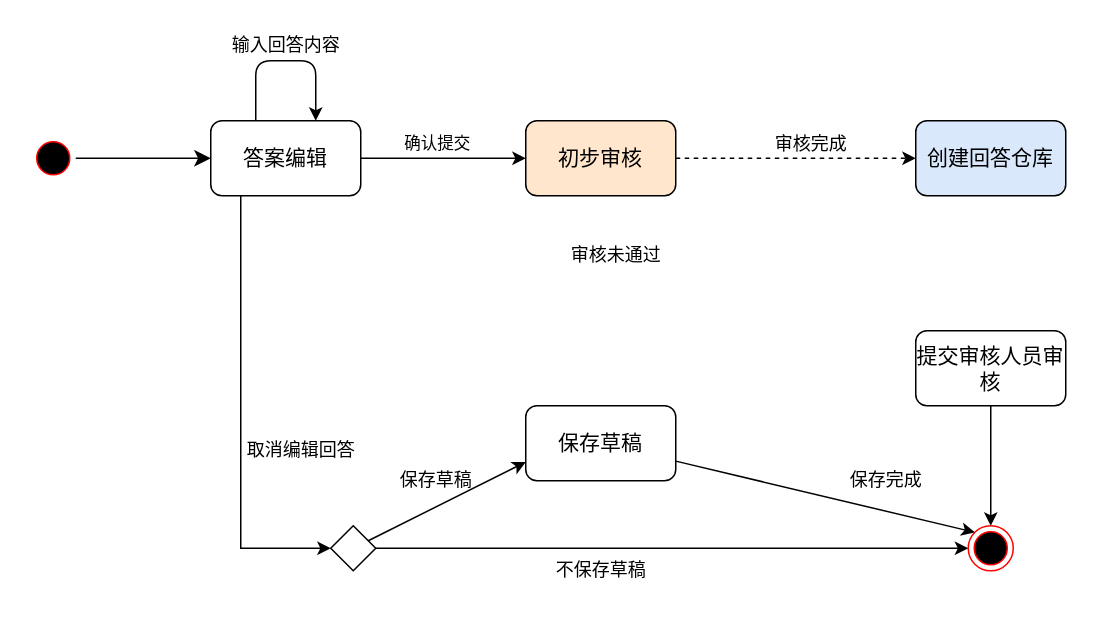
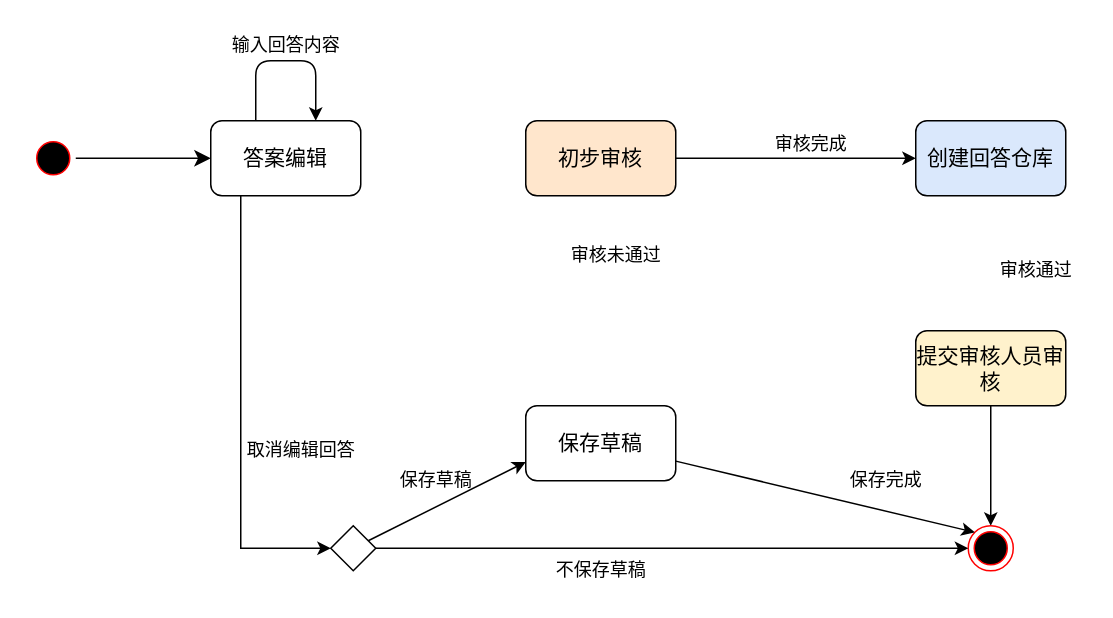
(438, 158) -> none
(790, 158) -> (790, 158)
none -> (1036, 271)
(991, 368) -> (991, 368)
